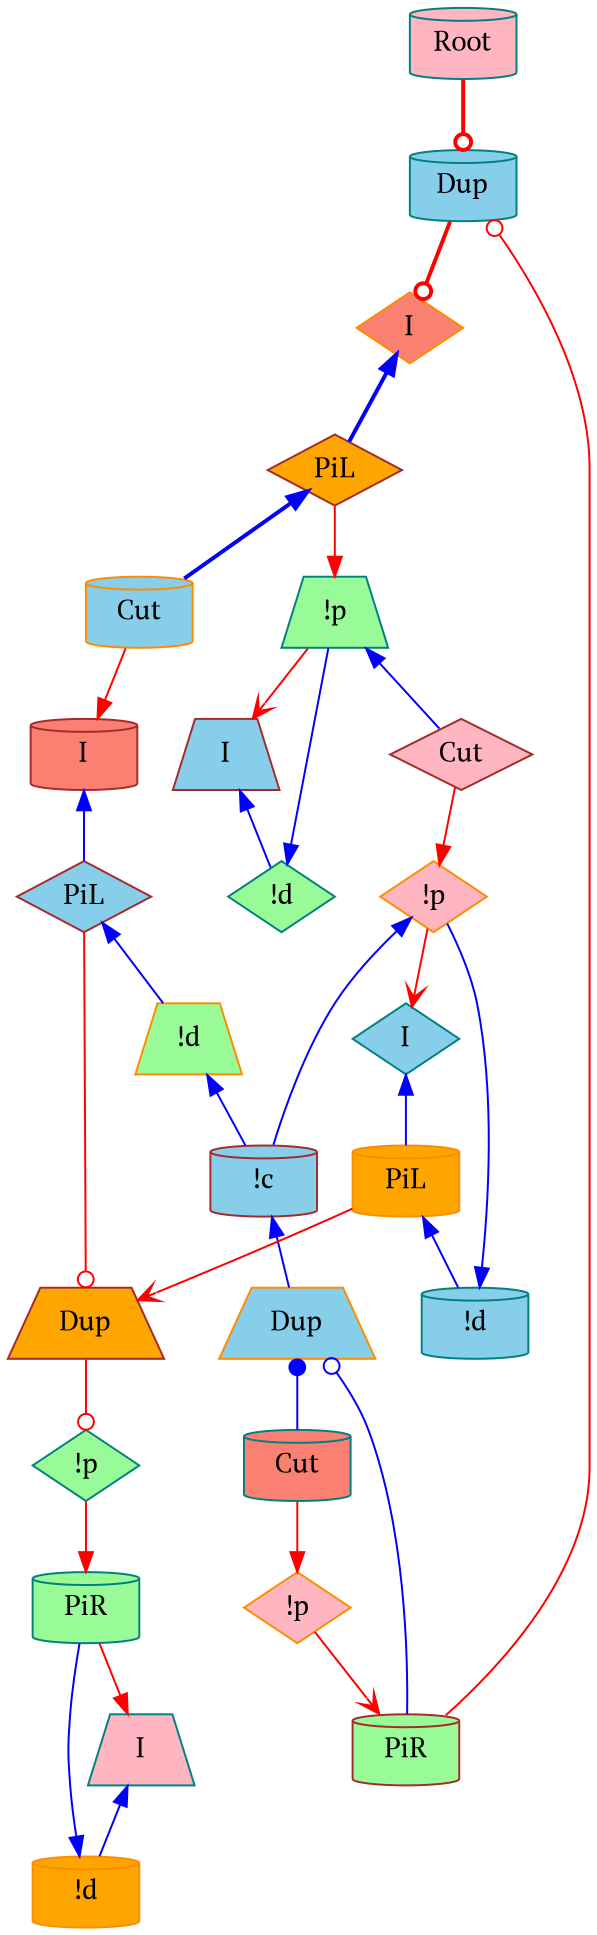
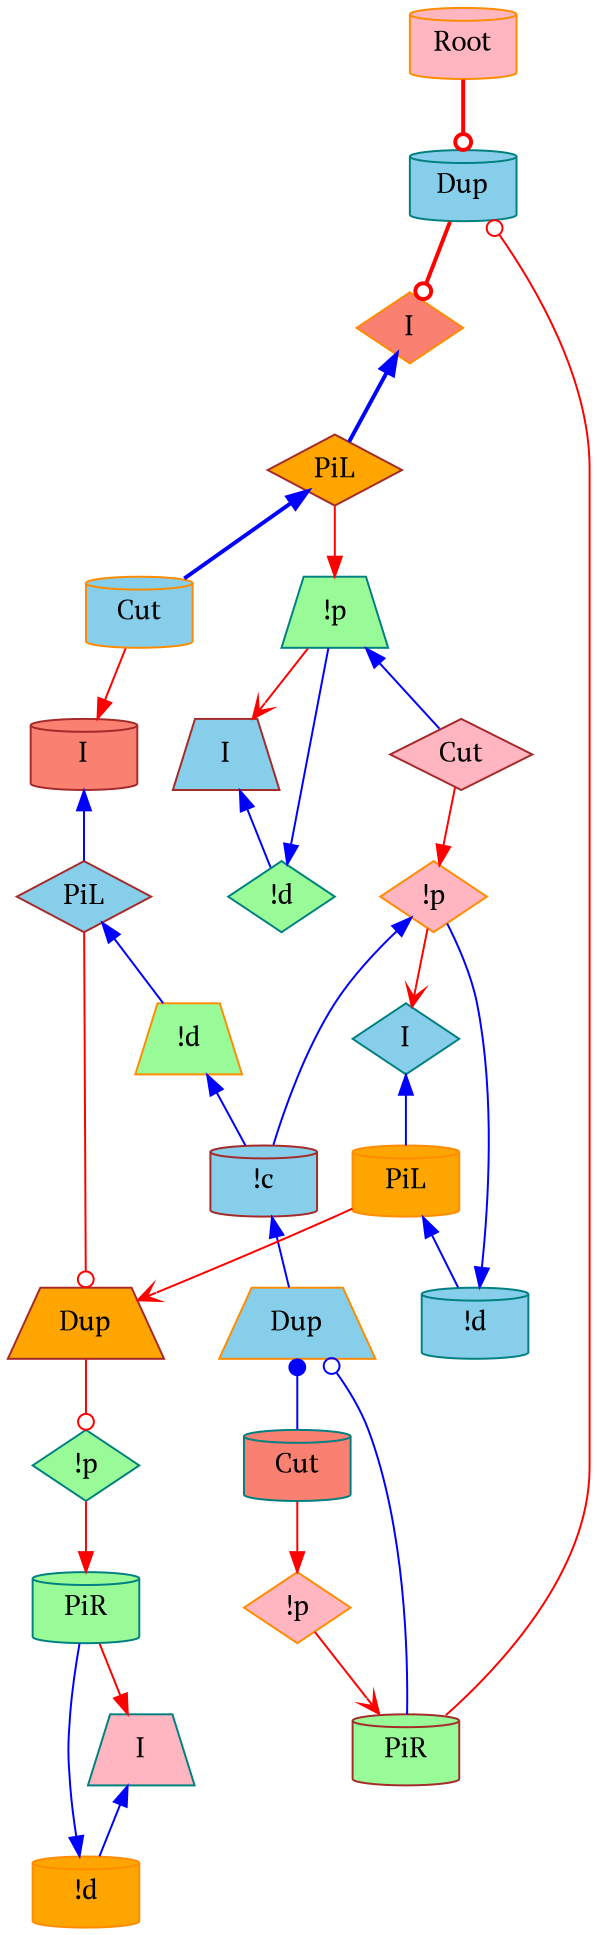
(463, 43) -> (463, 43)
